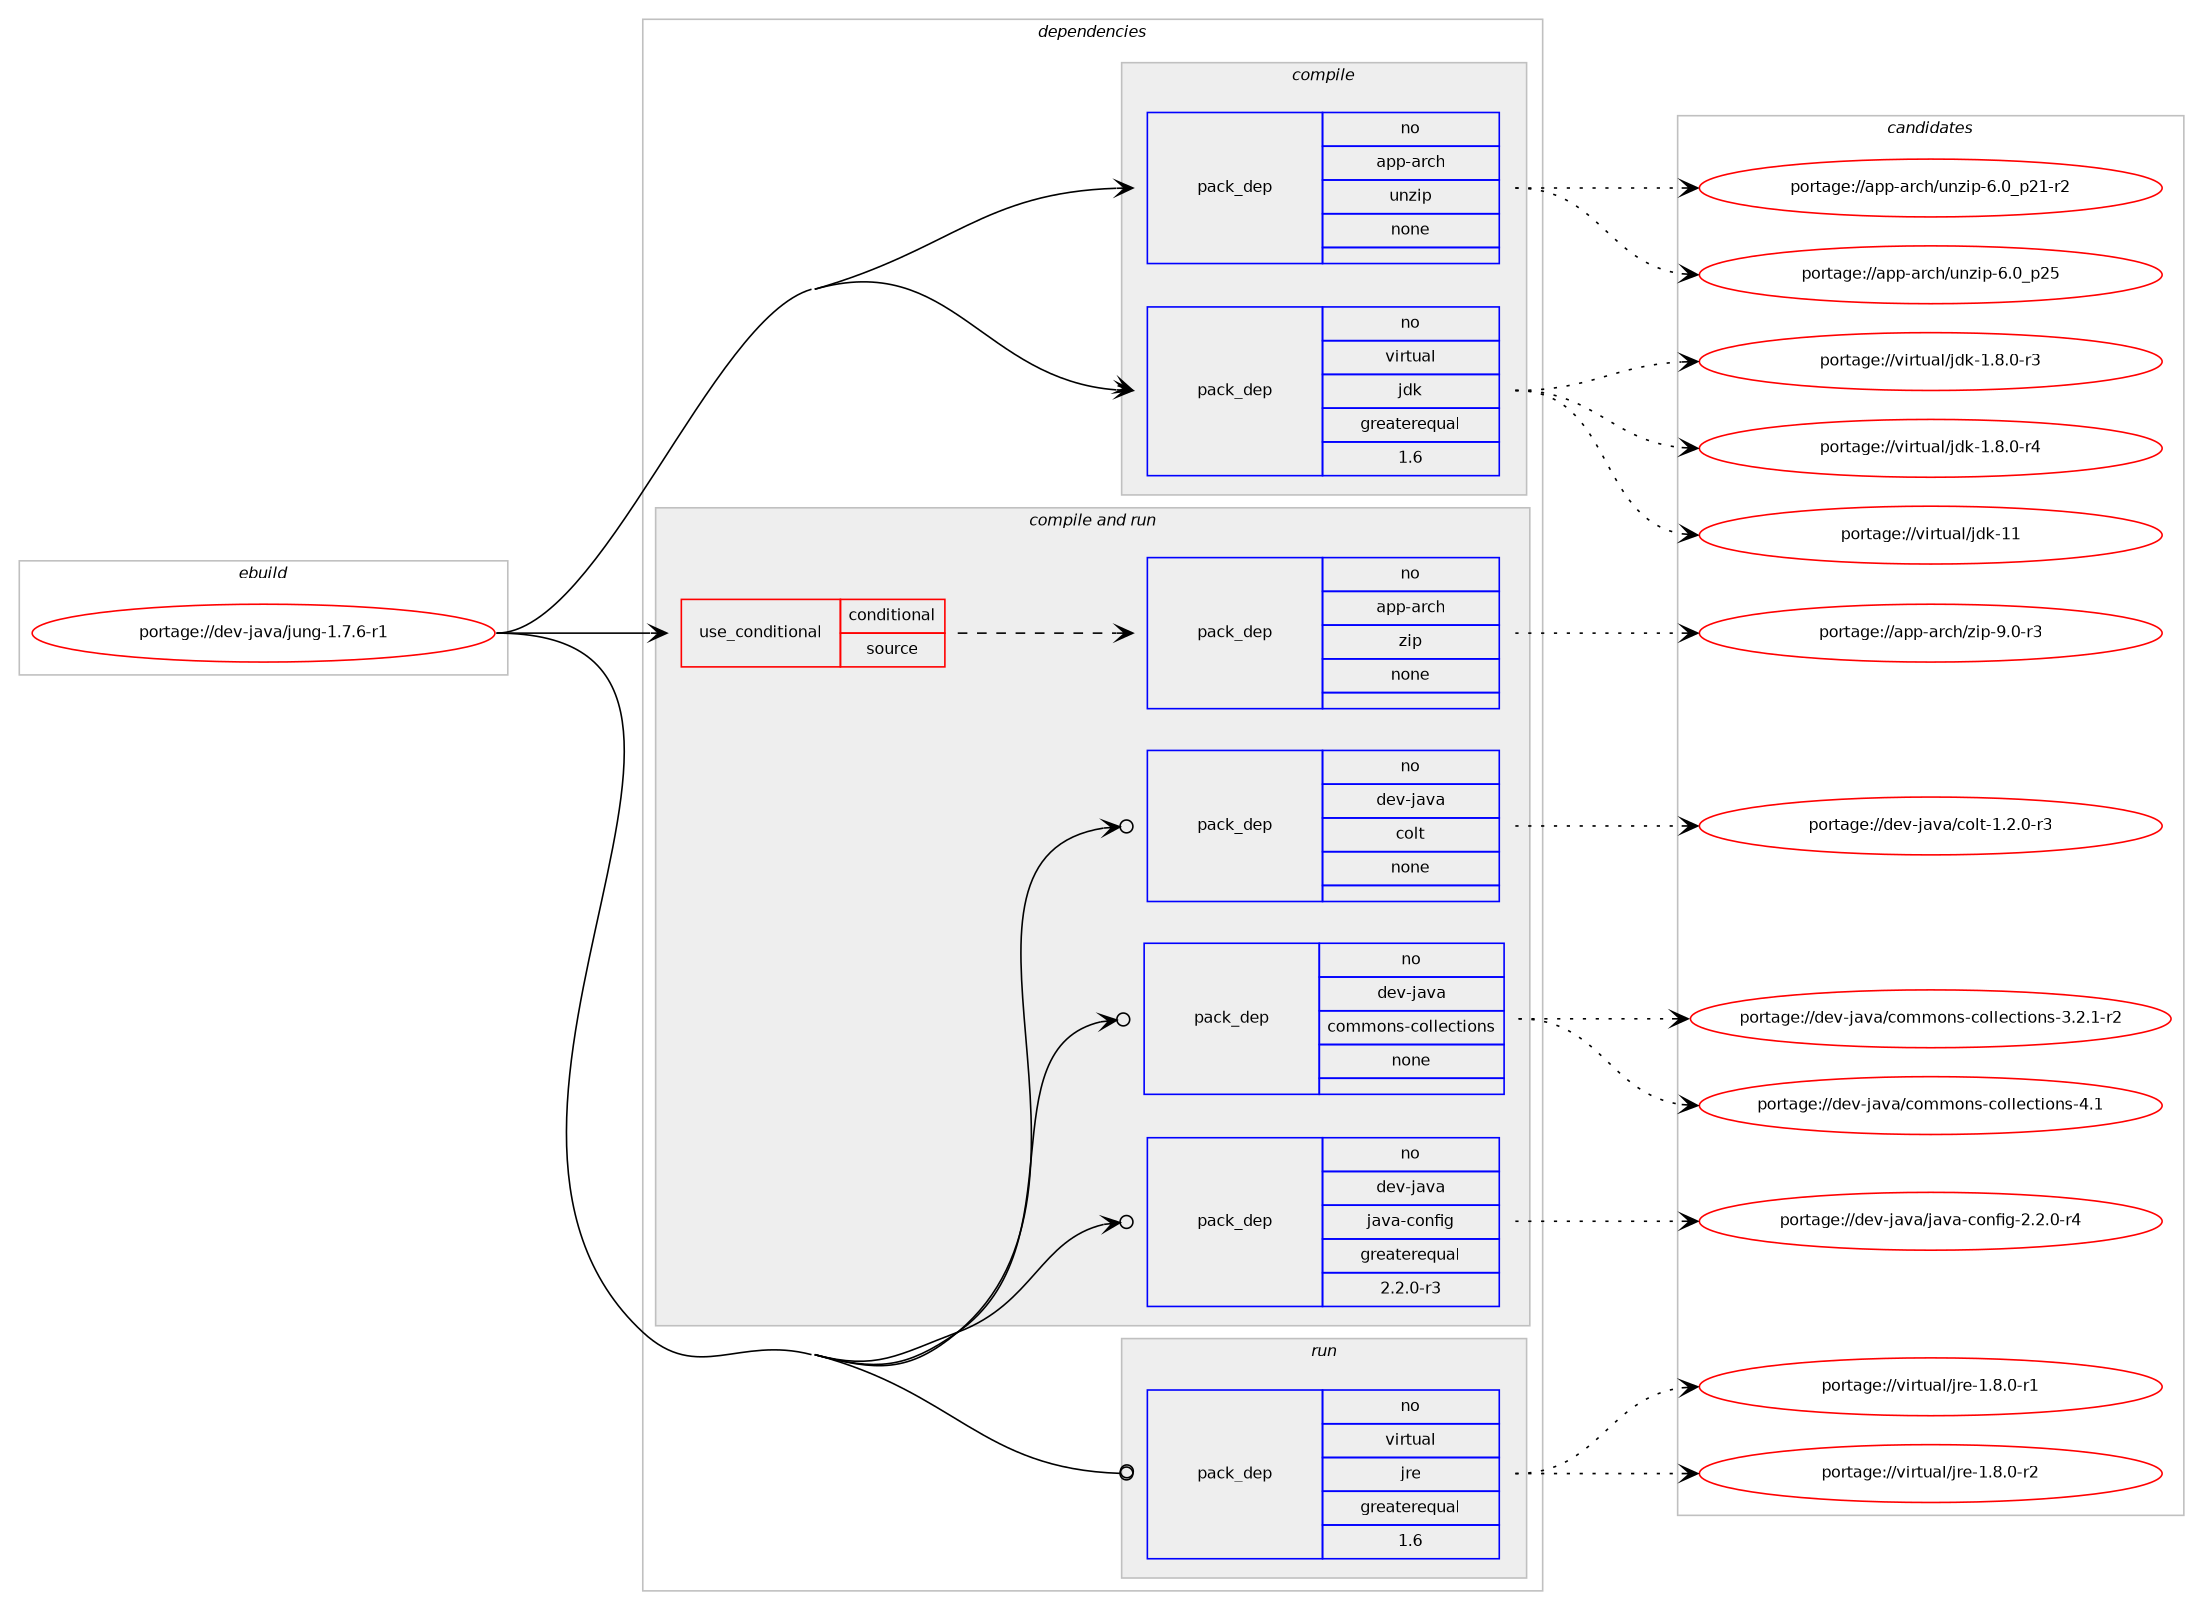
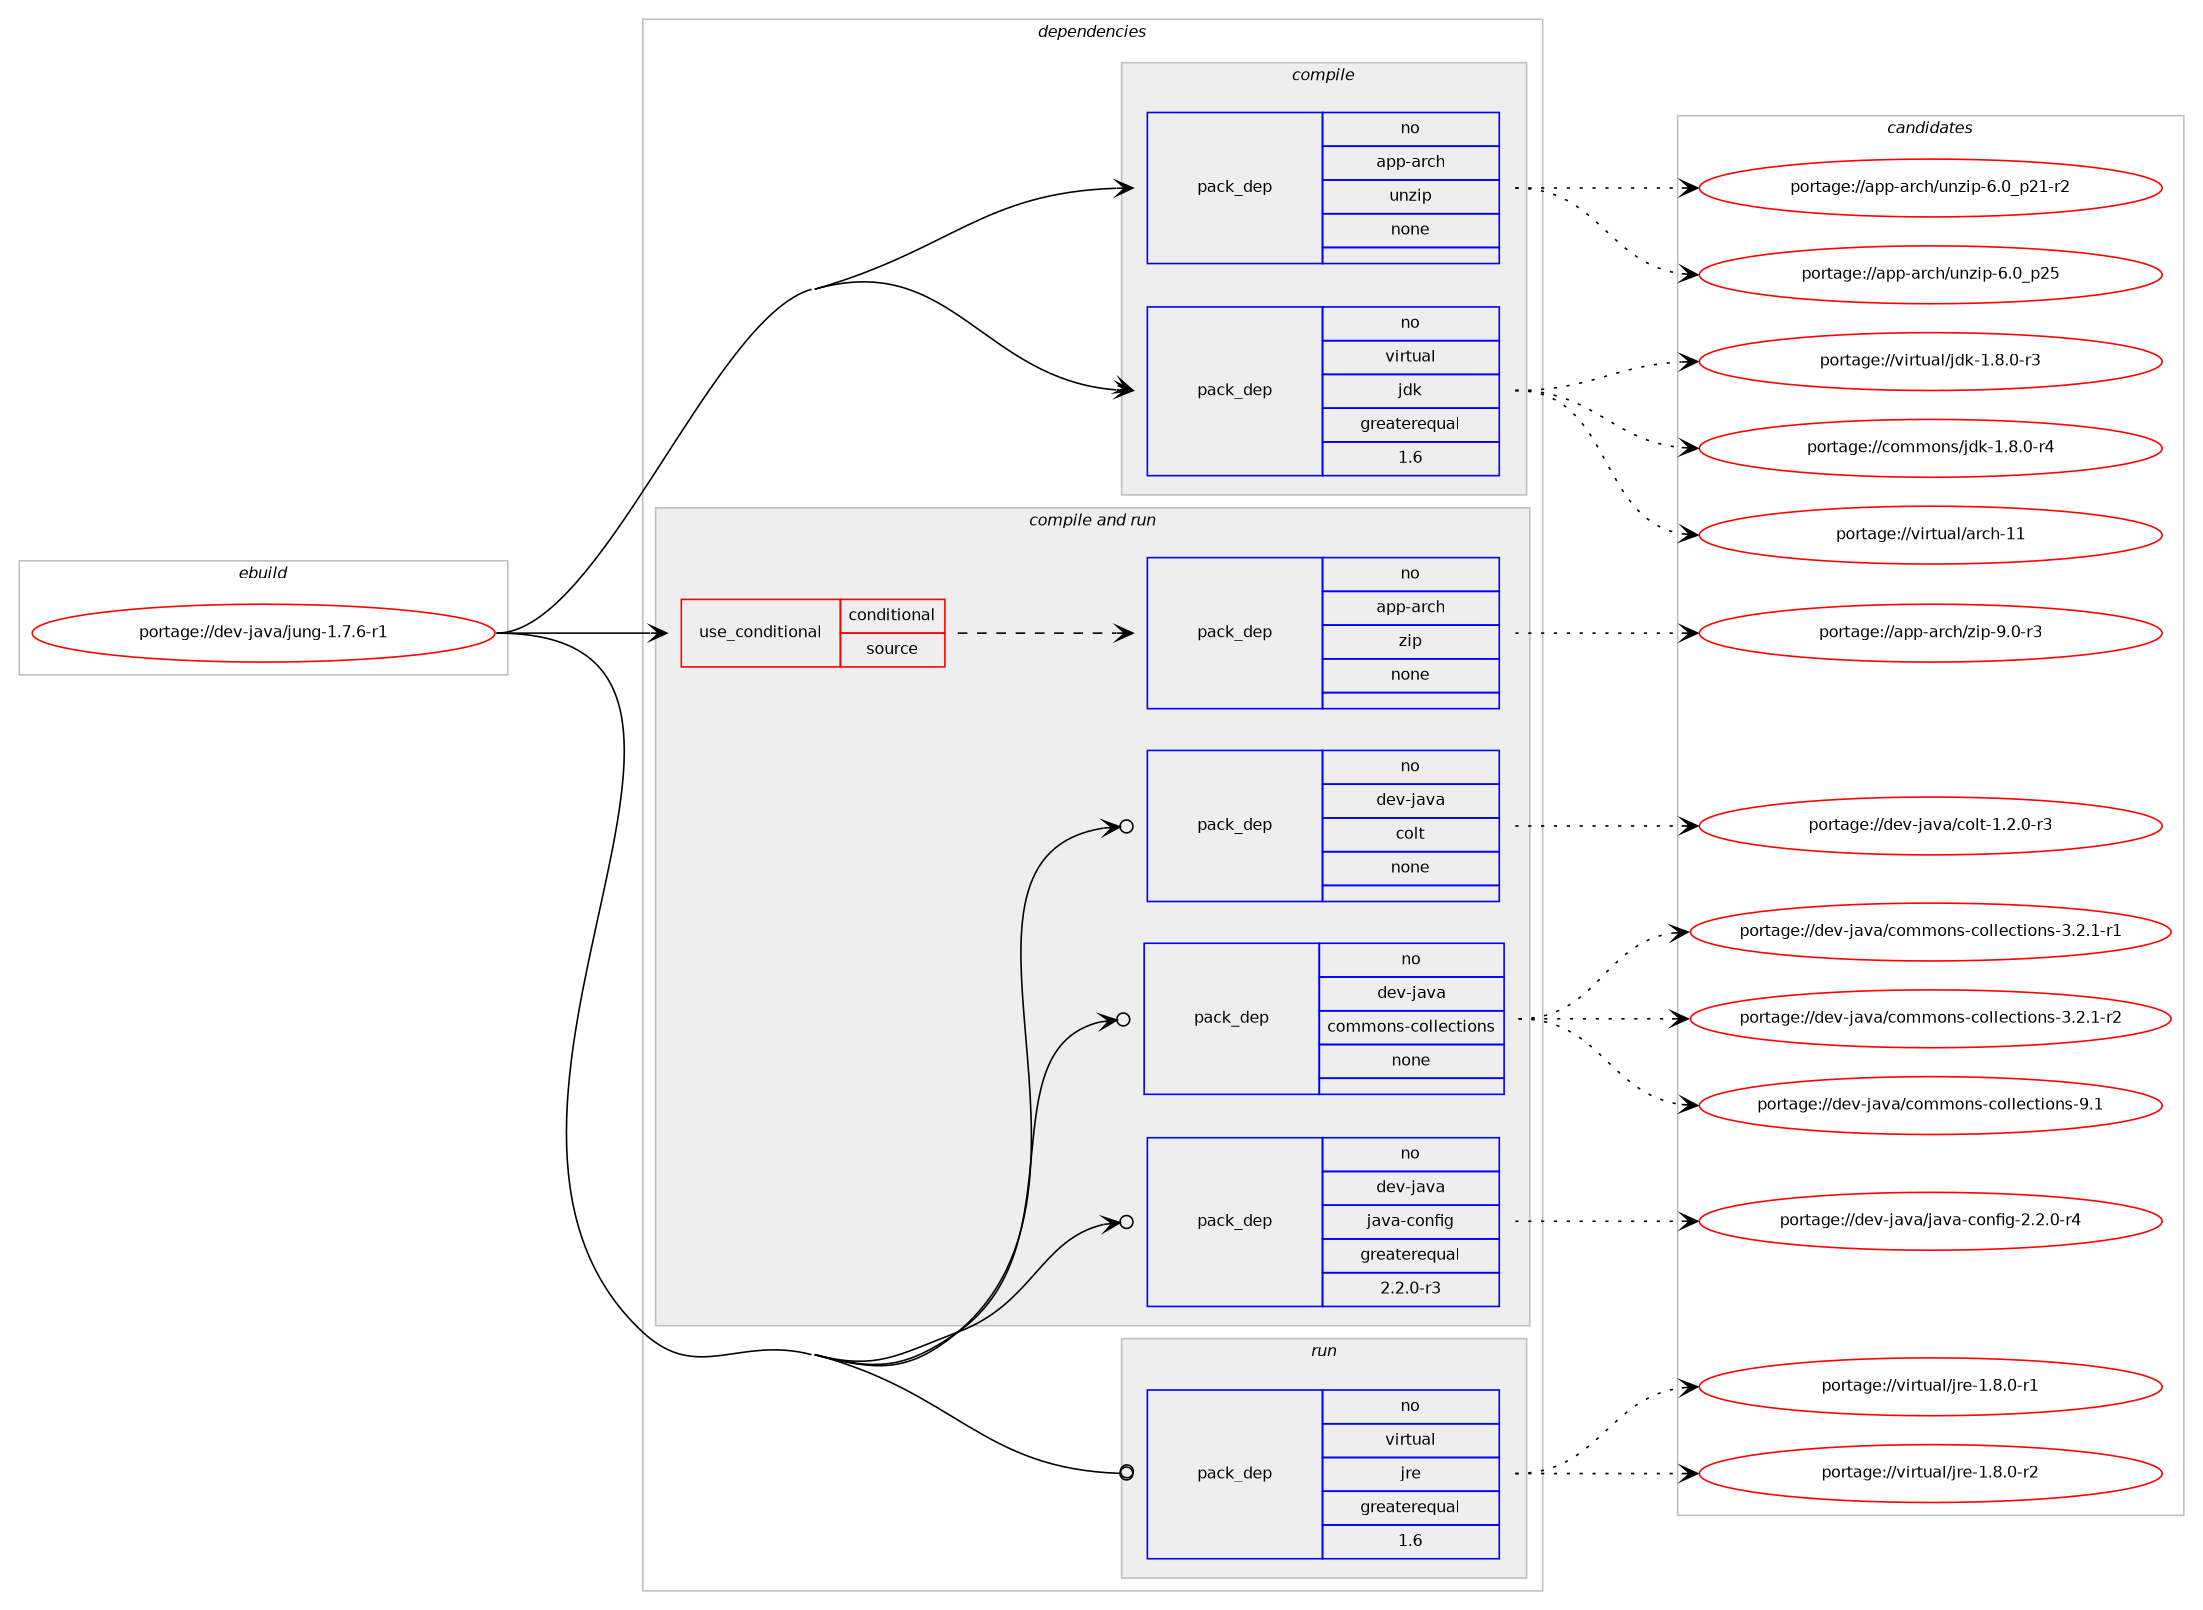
(1931, 448) -> (1931, 448)
(1931, 535) -> (1931, 535)
none -> (1931, 932)
(1931, 1106) -> (1931, 1106)
